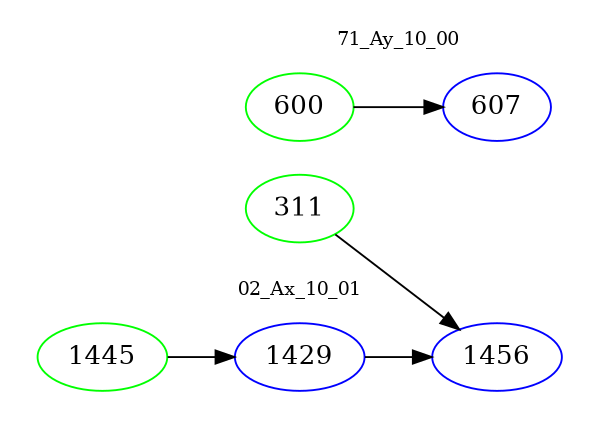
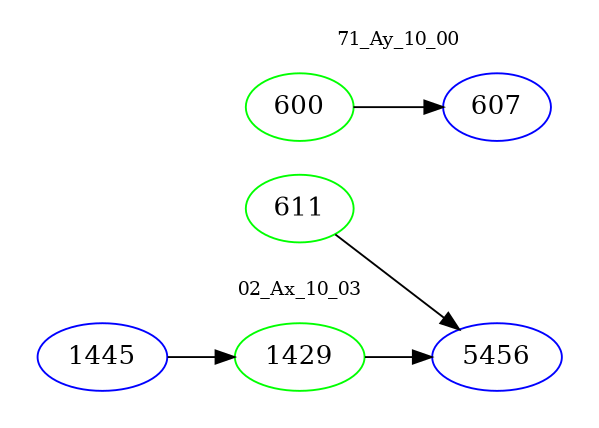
(300, 209) -> (300, 209)
(300, 290) -> (300, 290)
(102, 357) -> (102, 357)
(300, 357) -> (300, 357)
(497, 357) -> (497, 357)
